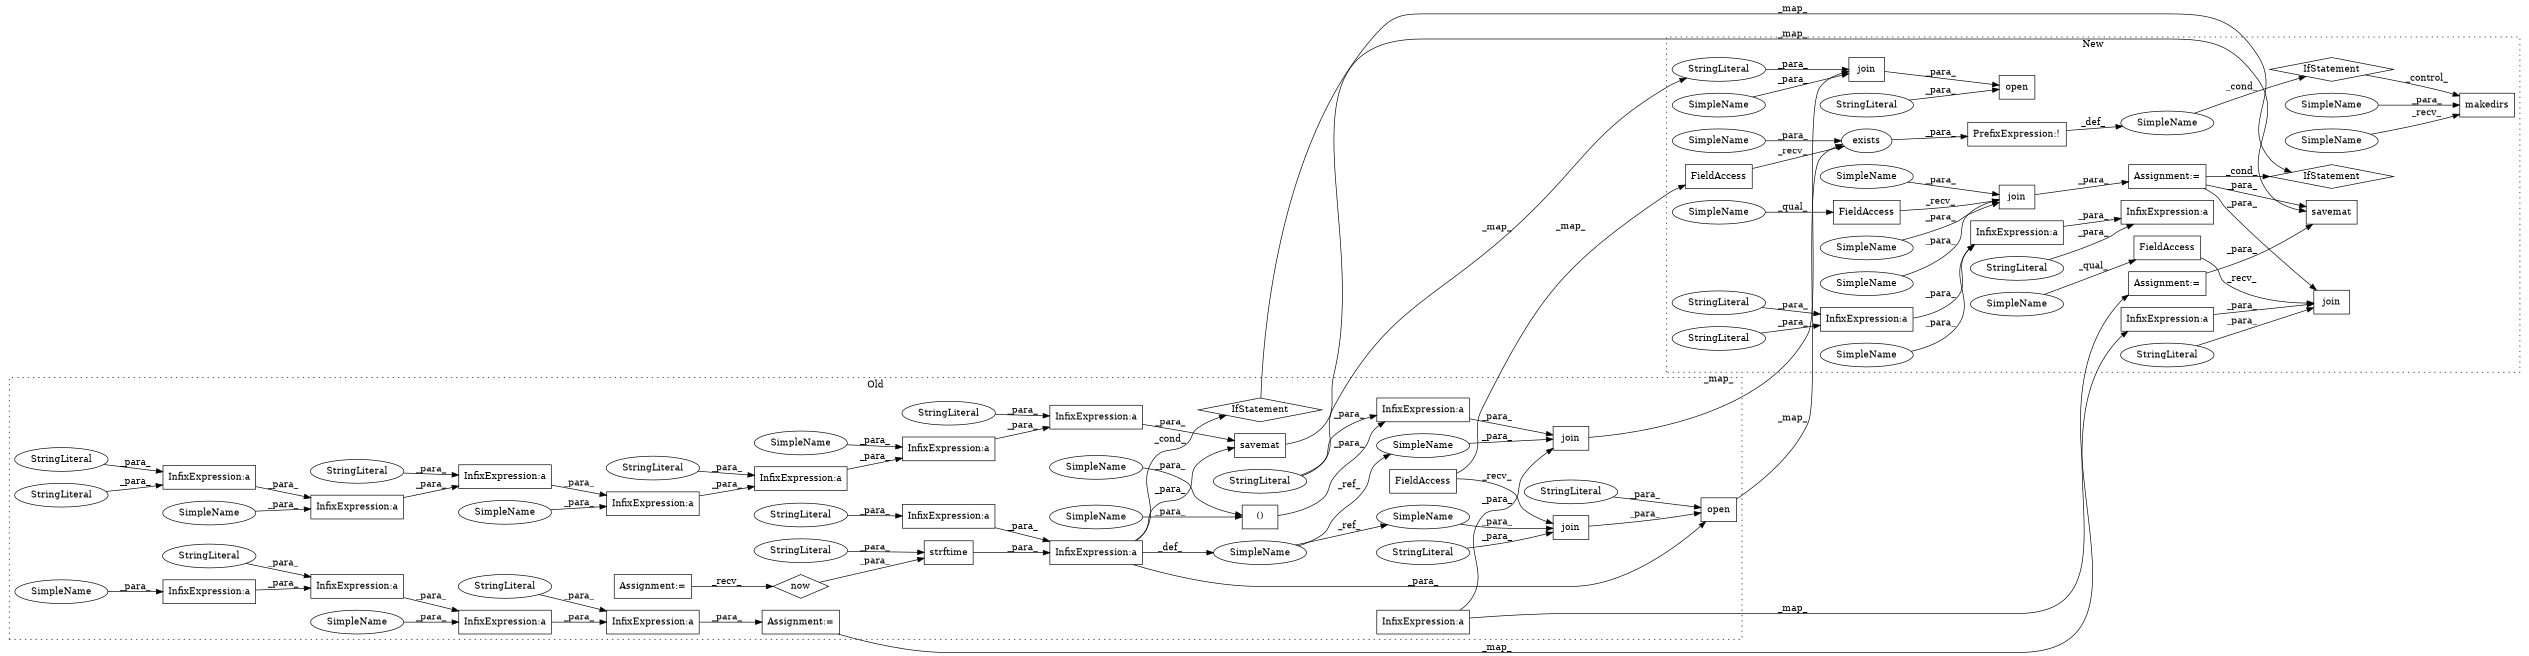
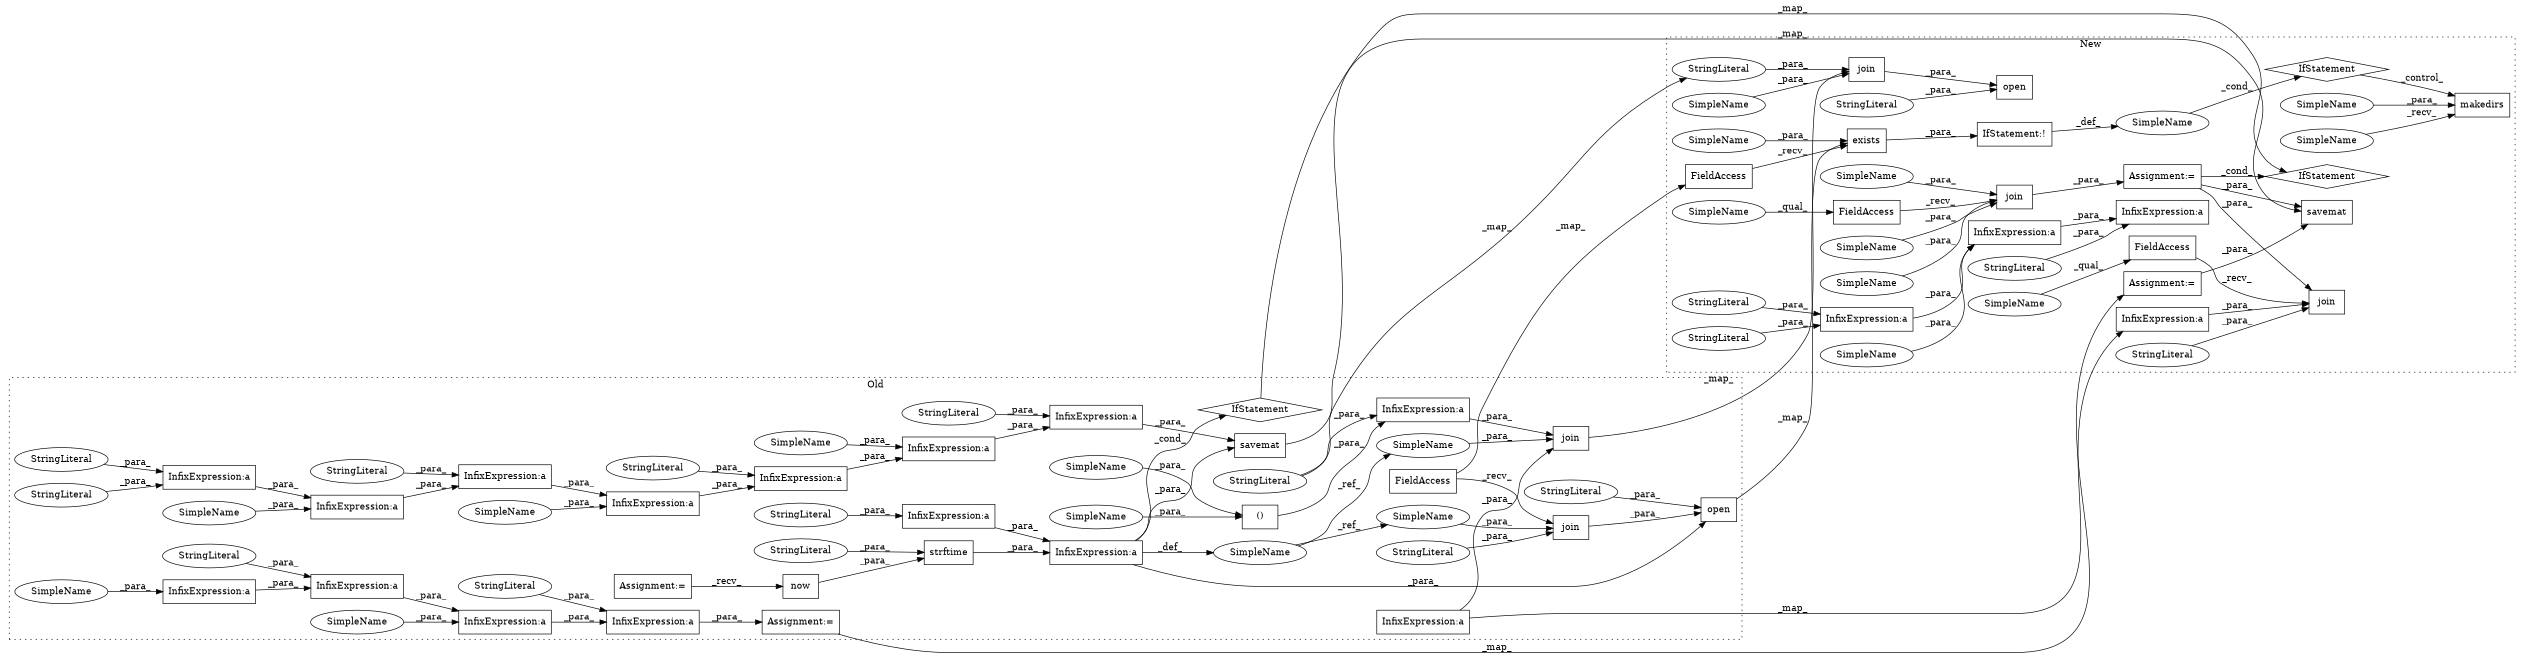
(2017, 134) -> (2015, 134)
(1867, 141) -> (1867, 141)
(801, 586) -> (801, 586)
